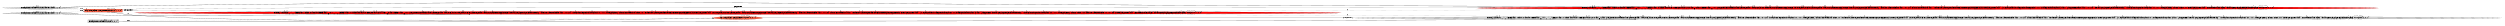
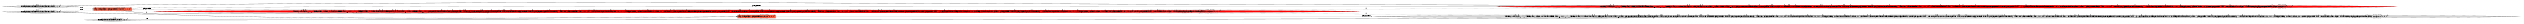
(738, 18) -> (757, 17)
(103, 21) -> (113, 20)
